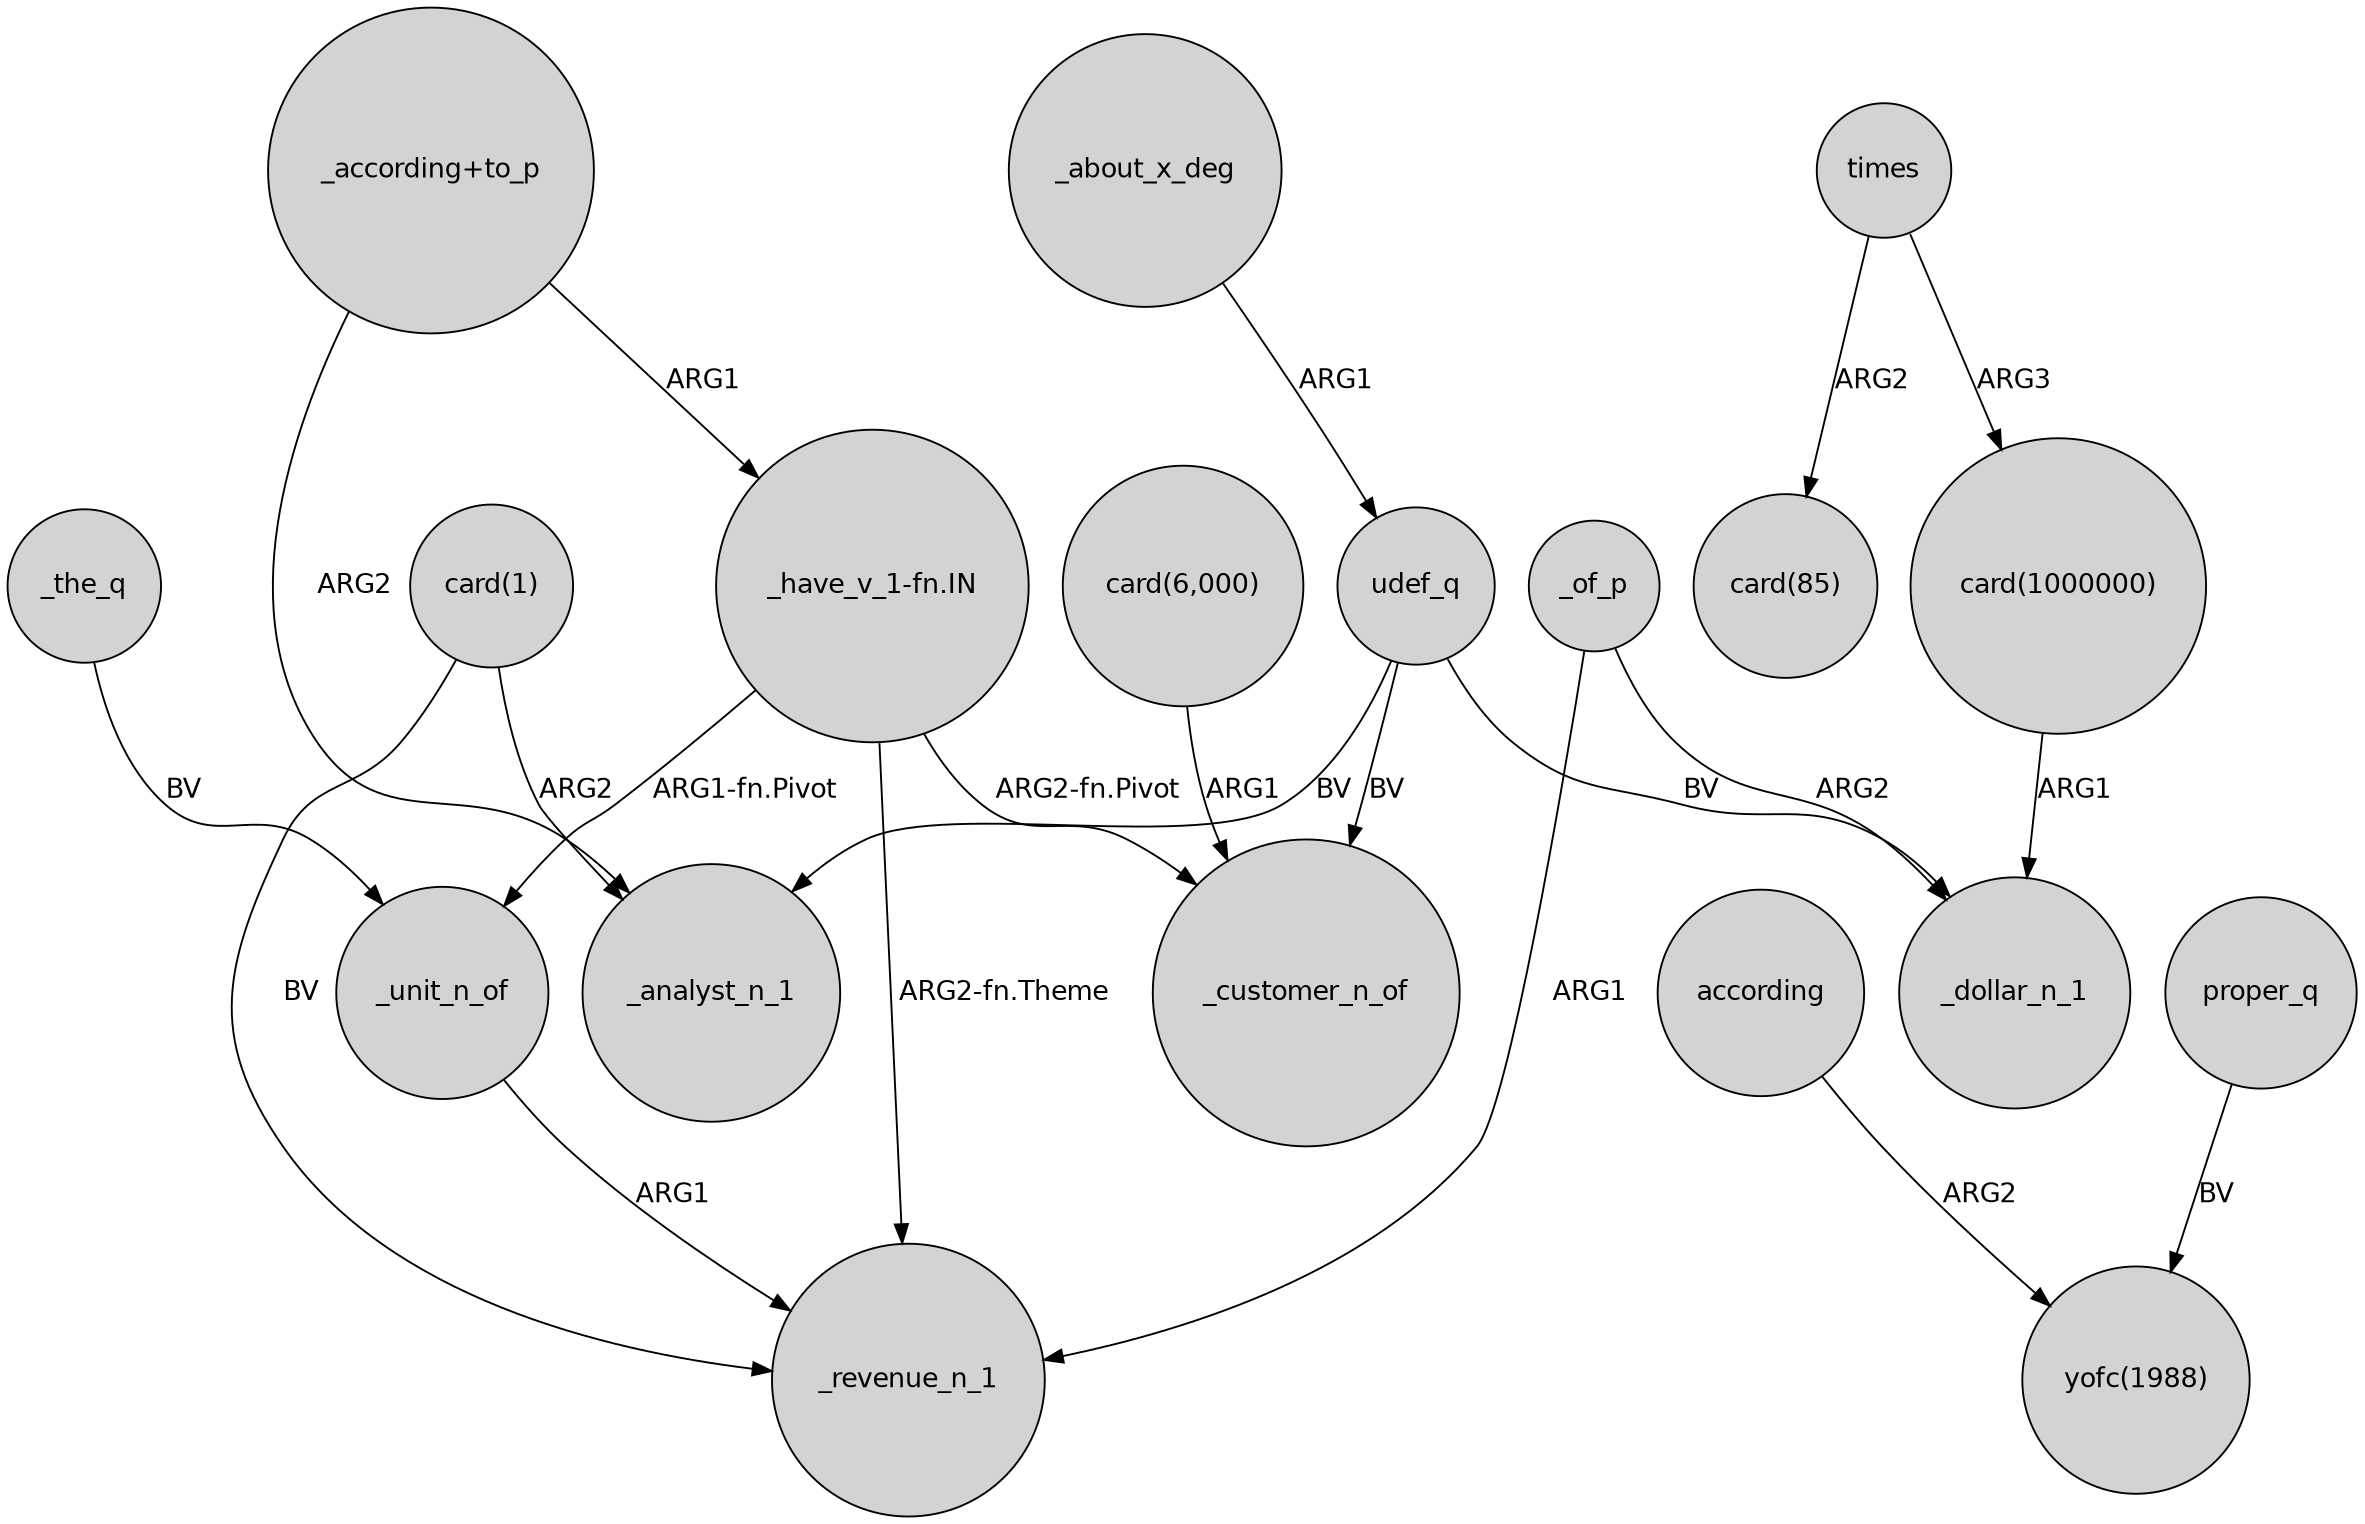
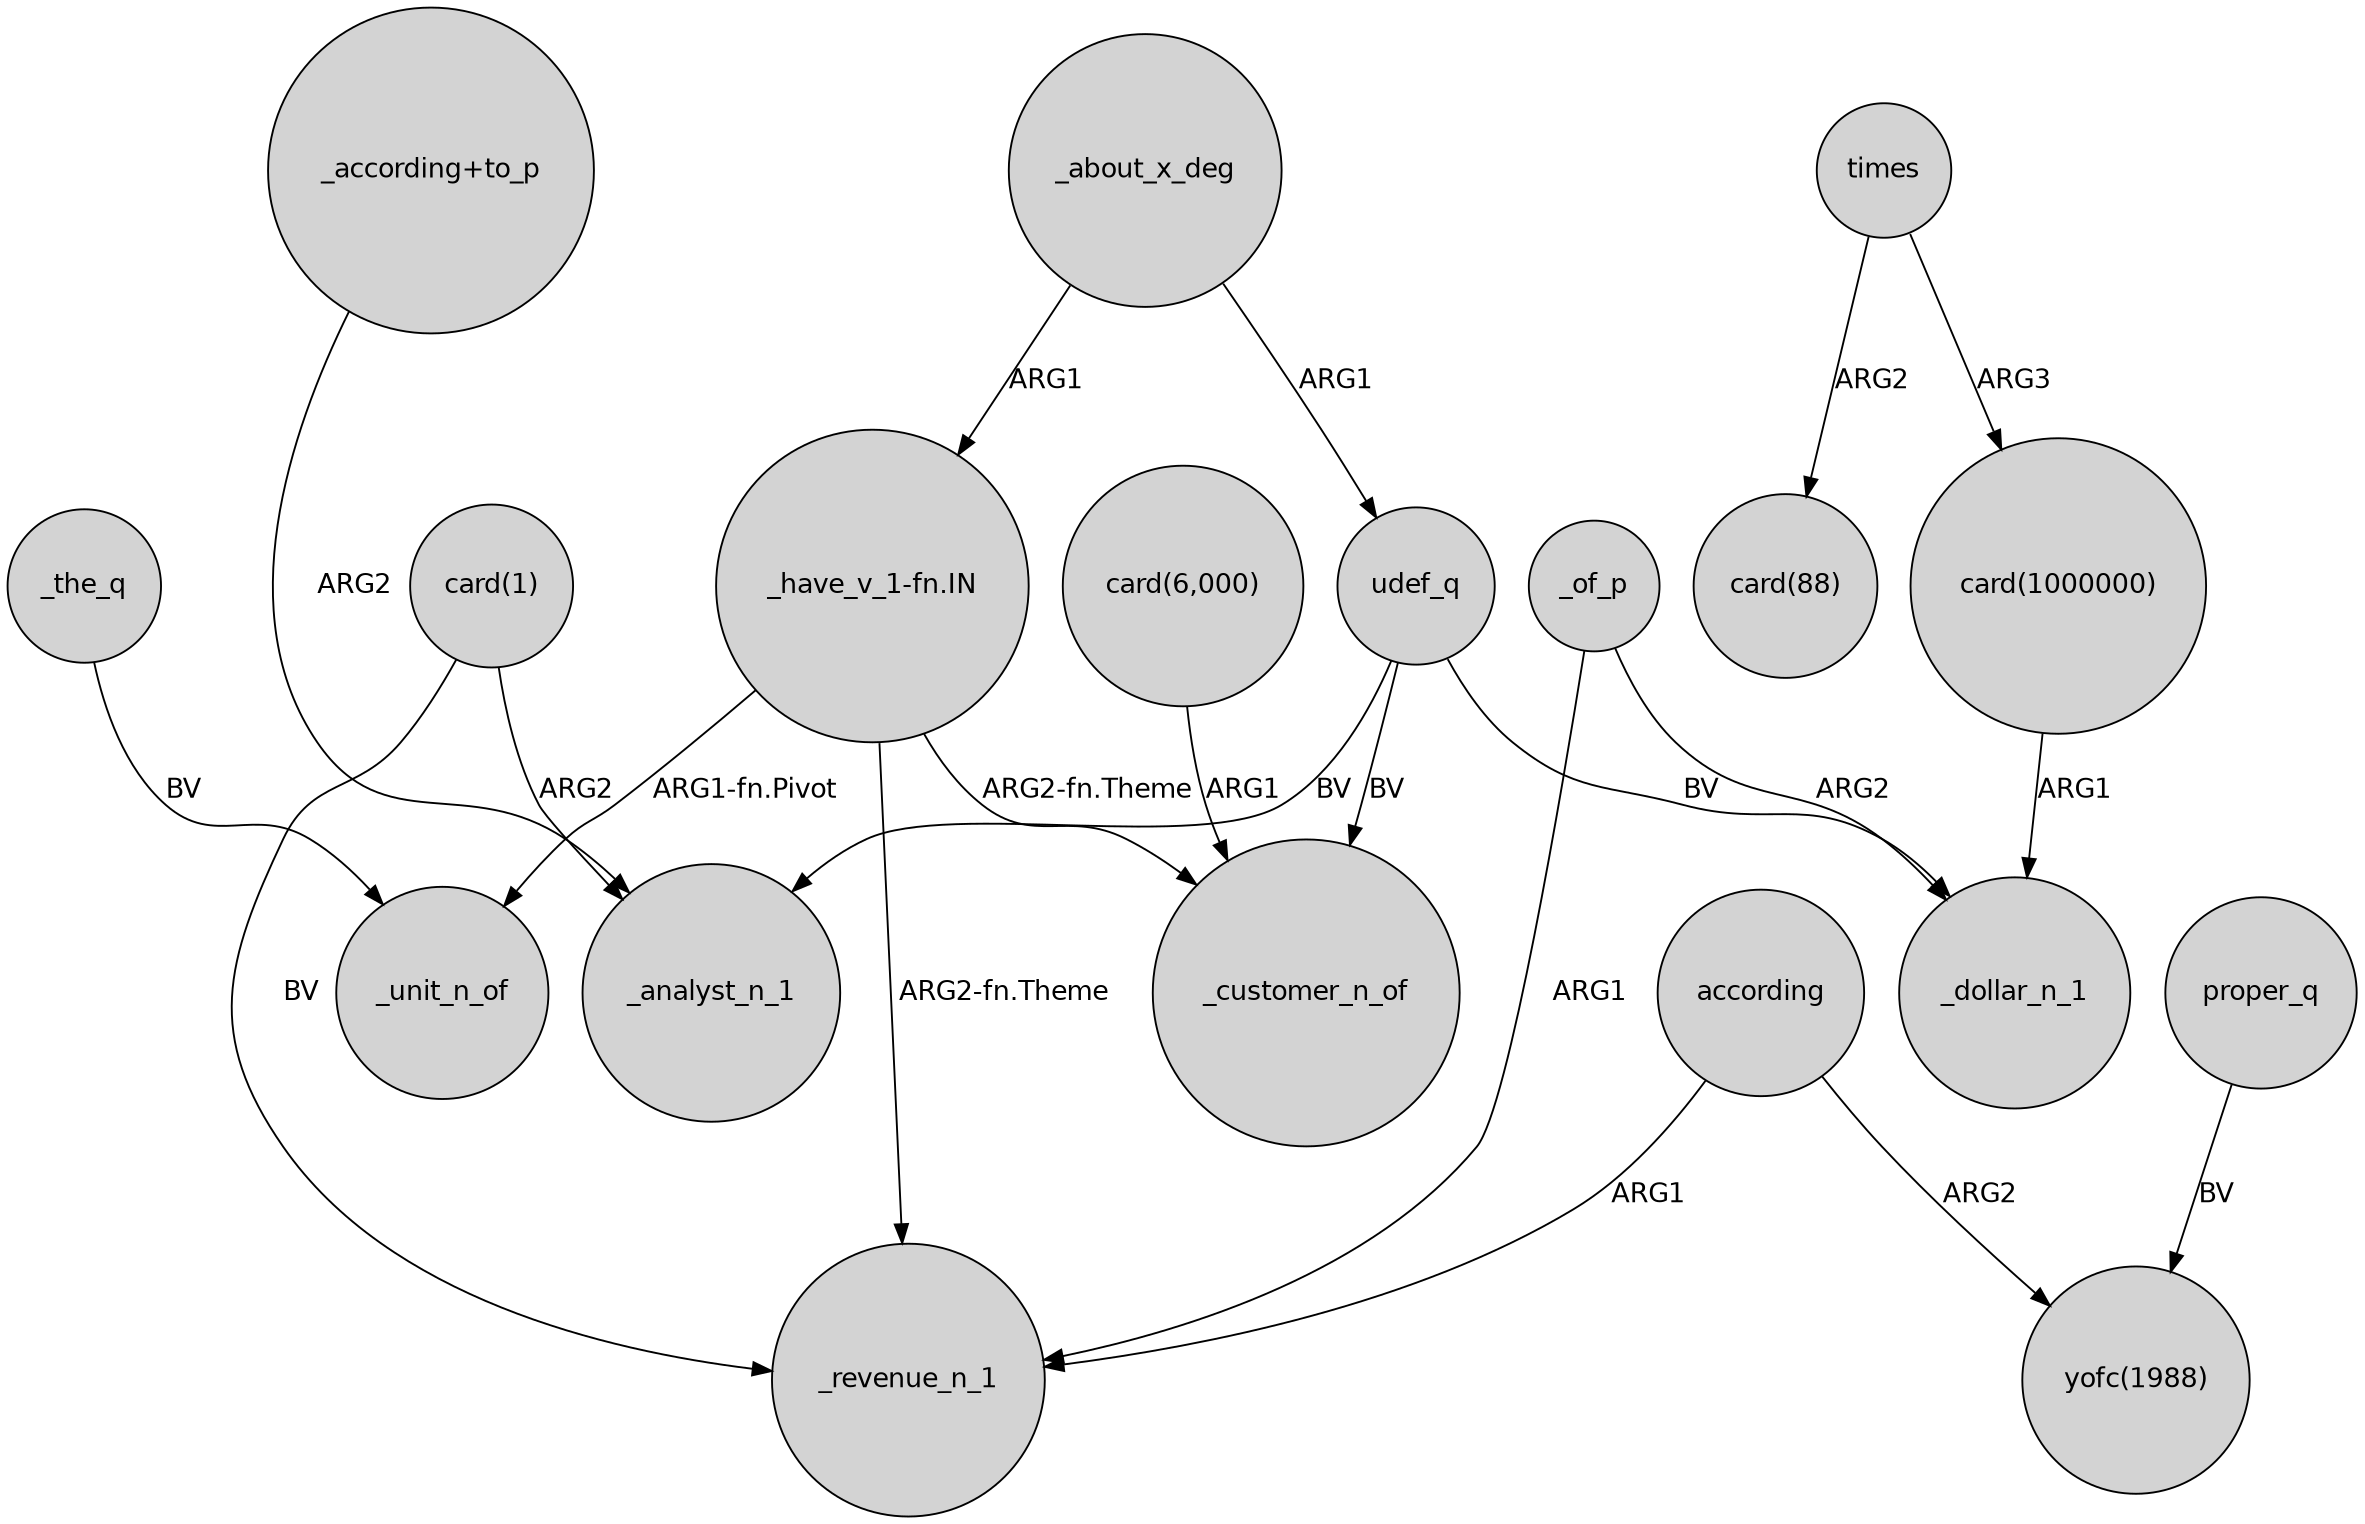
(647, 373) -> (1020, 362)
(1786, 586) -> (1786, 586)
(1087, 791) -> (1087, 791)
(630, 1201) -> (1415, 1283)
